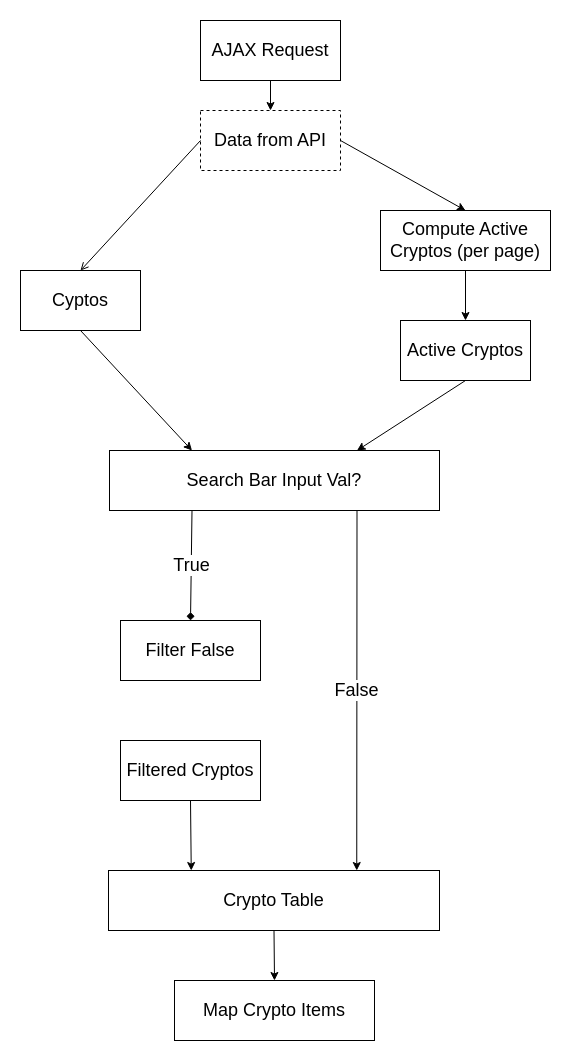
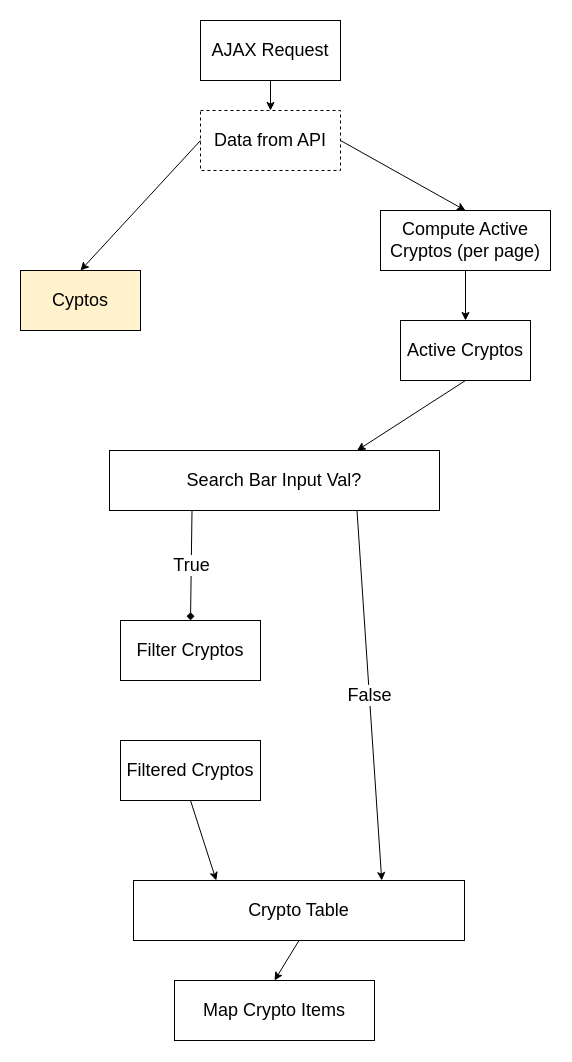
(85, 266) -> (86, 264)
(81, 301) -> (81, 301)
(134, 388) -> none
(191, 651) -> (191, 651)
(274, 901) -> (299, 911)
